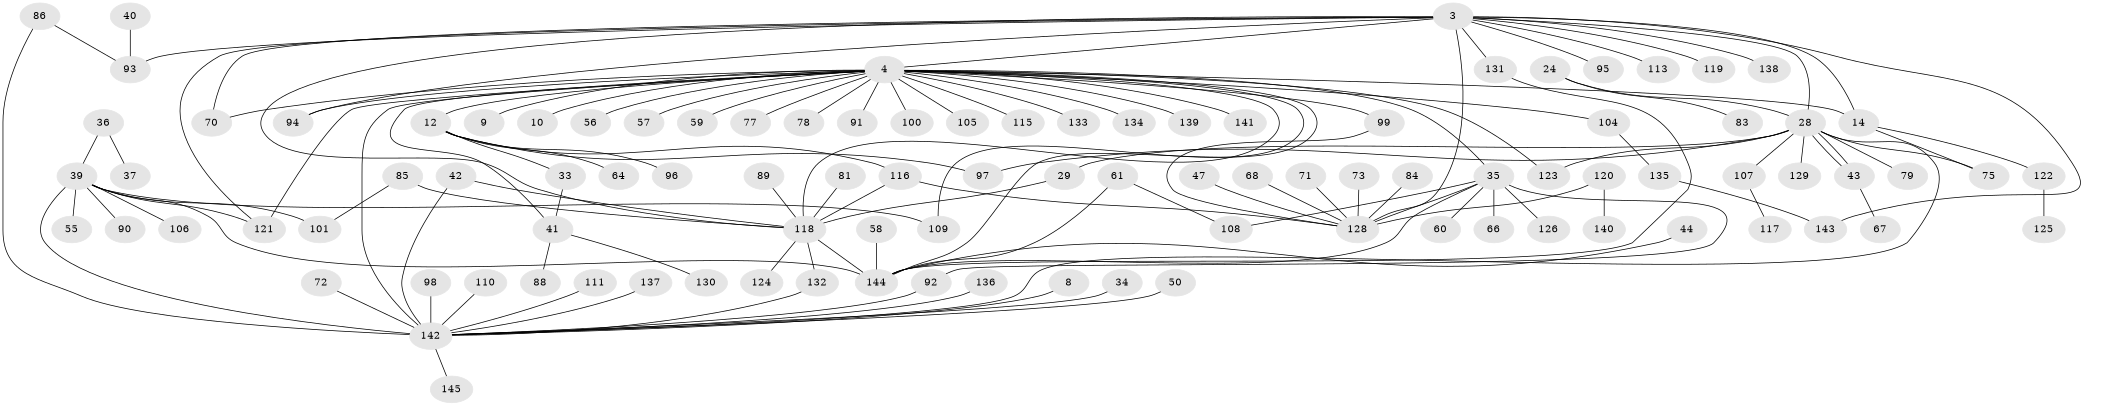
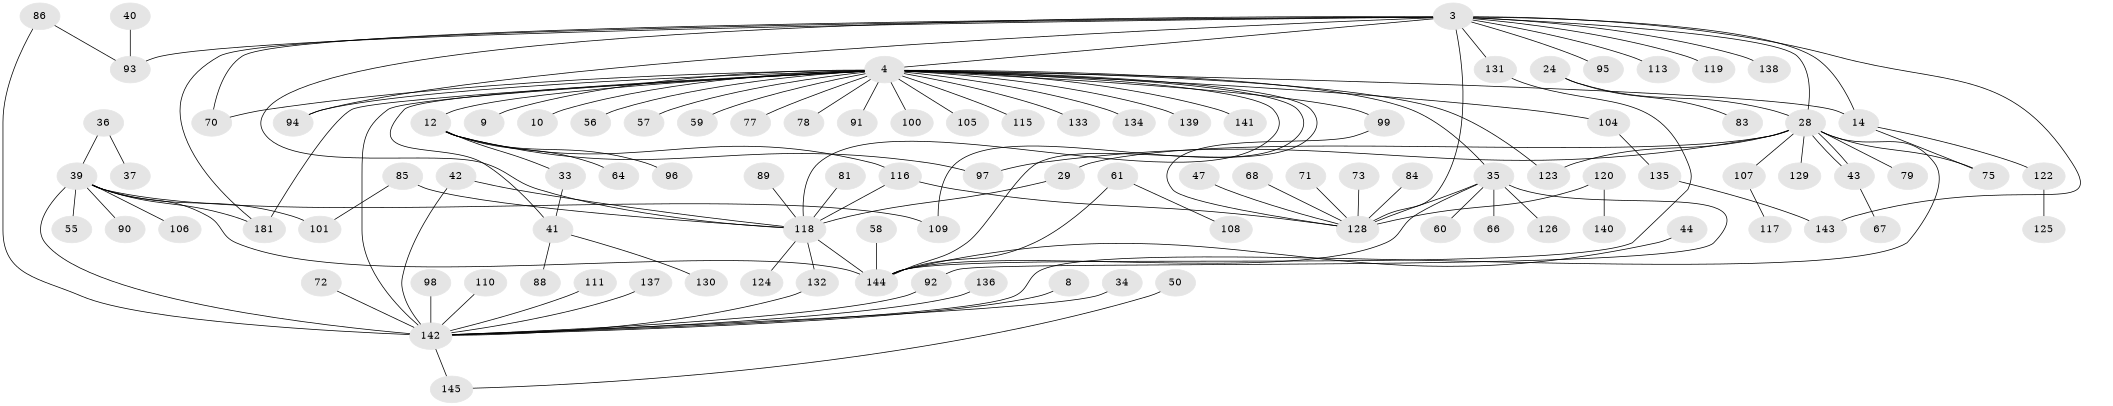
(1364, 205) -> none
(264, 229) -> (264, 229)
(807, 321) -> (820, 361)
